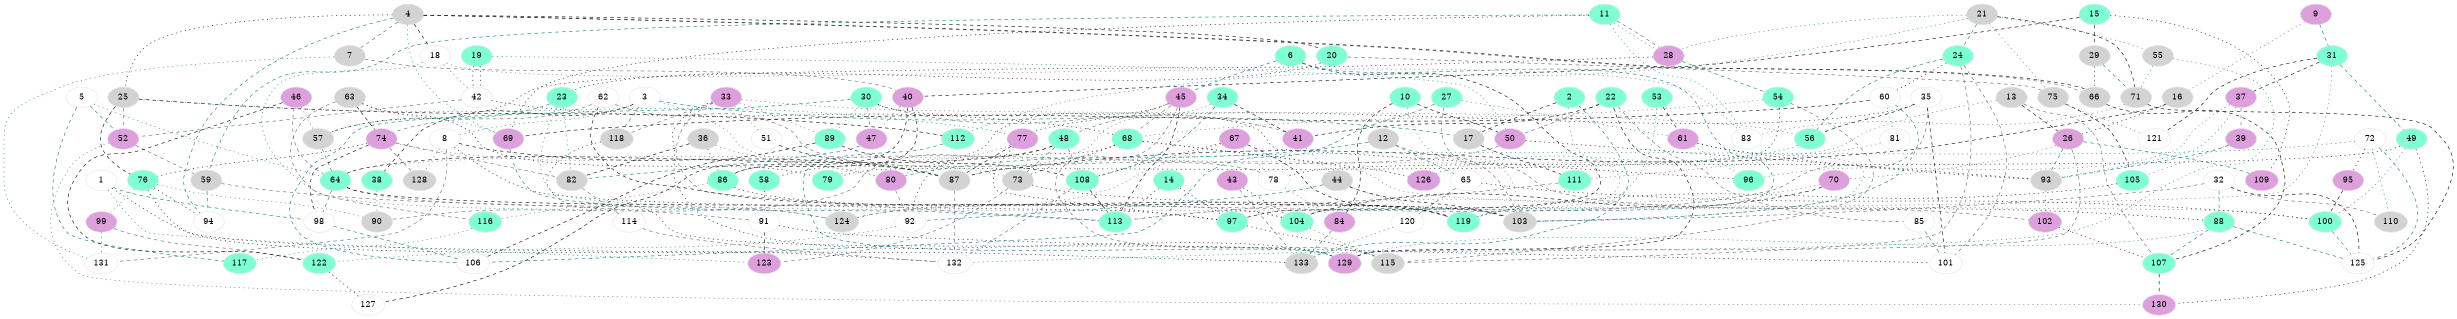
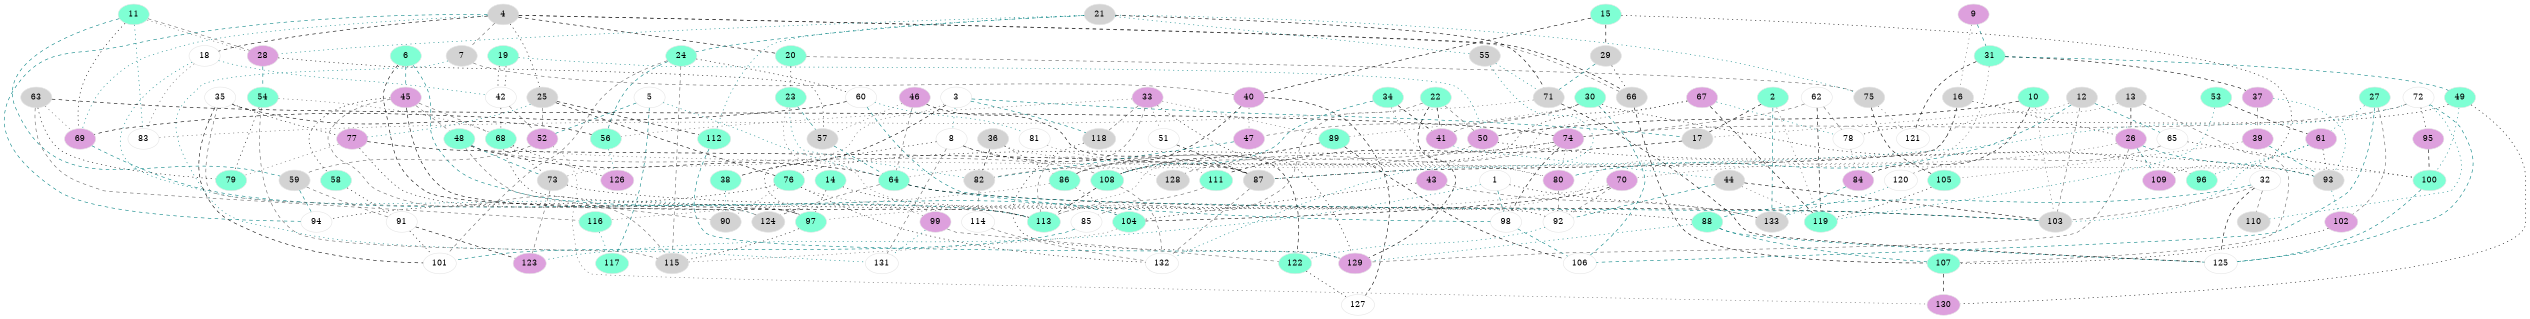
none -> (1909, 121)
none -> (1996, 127)
(2018, 169) -> none
none -> (1585, 204)
